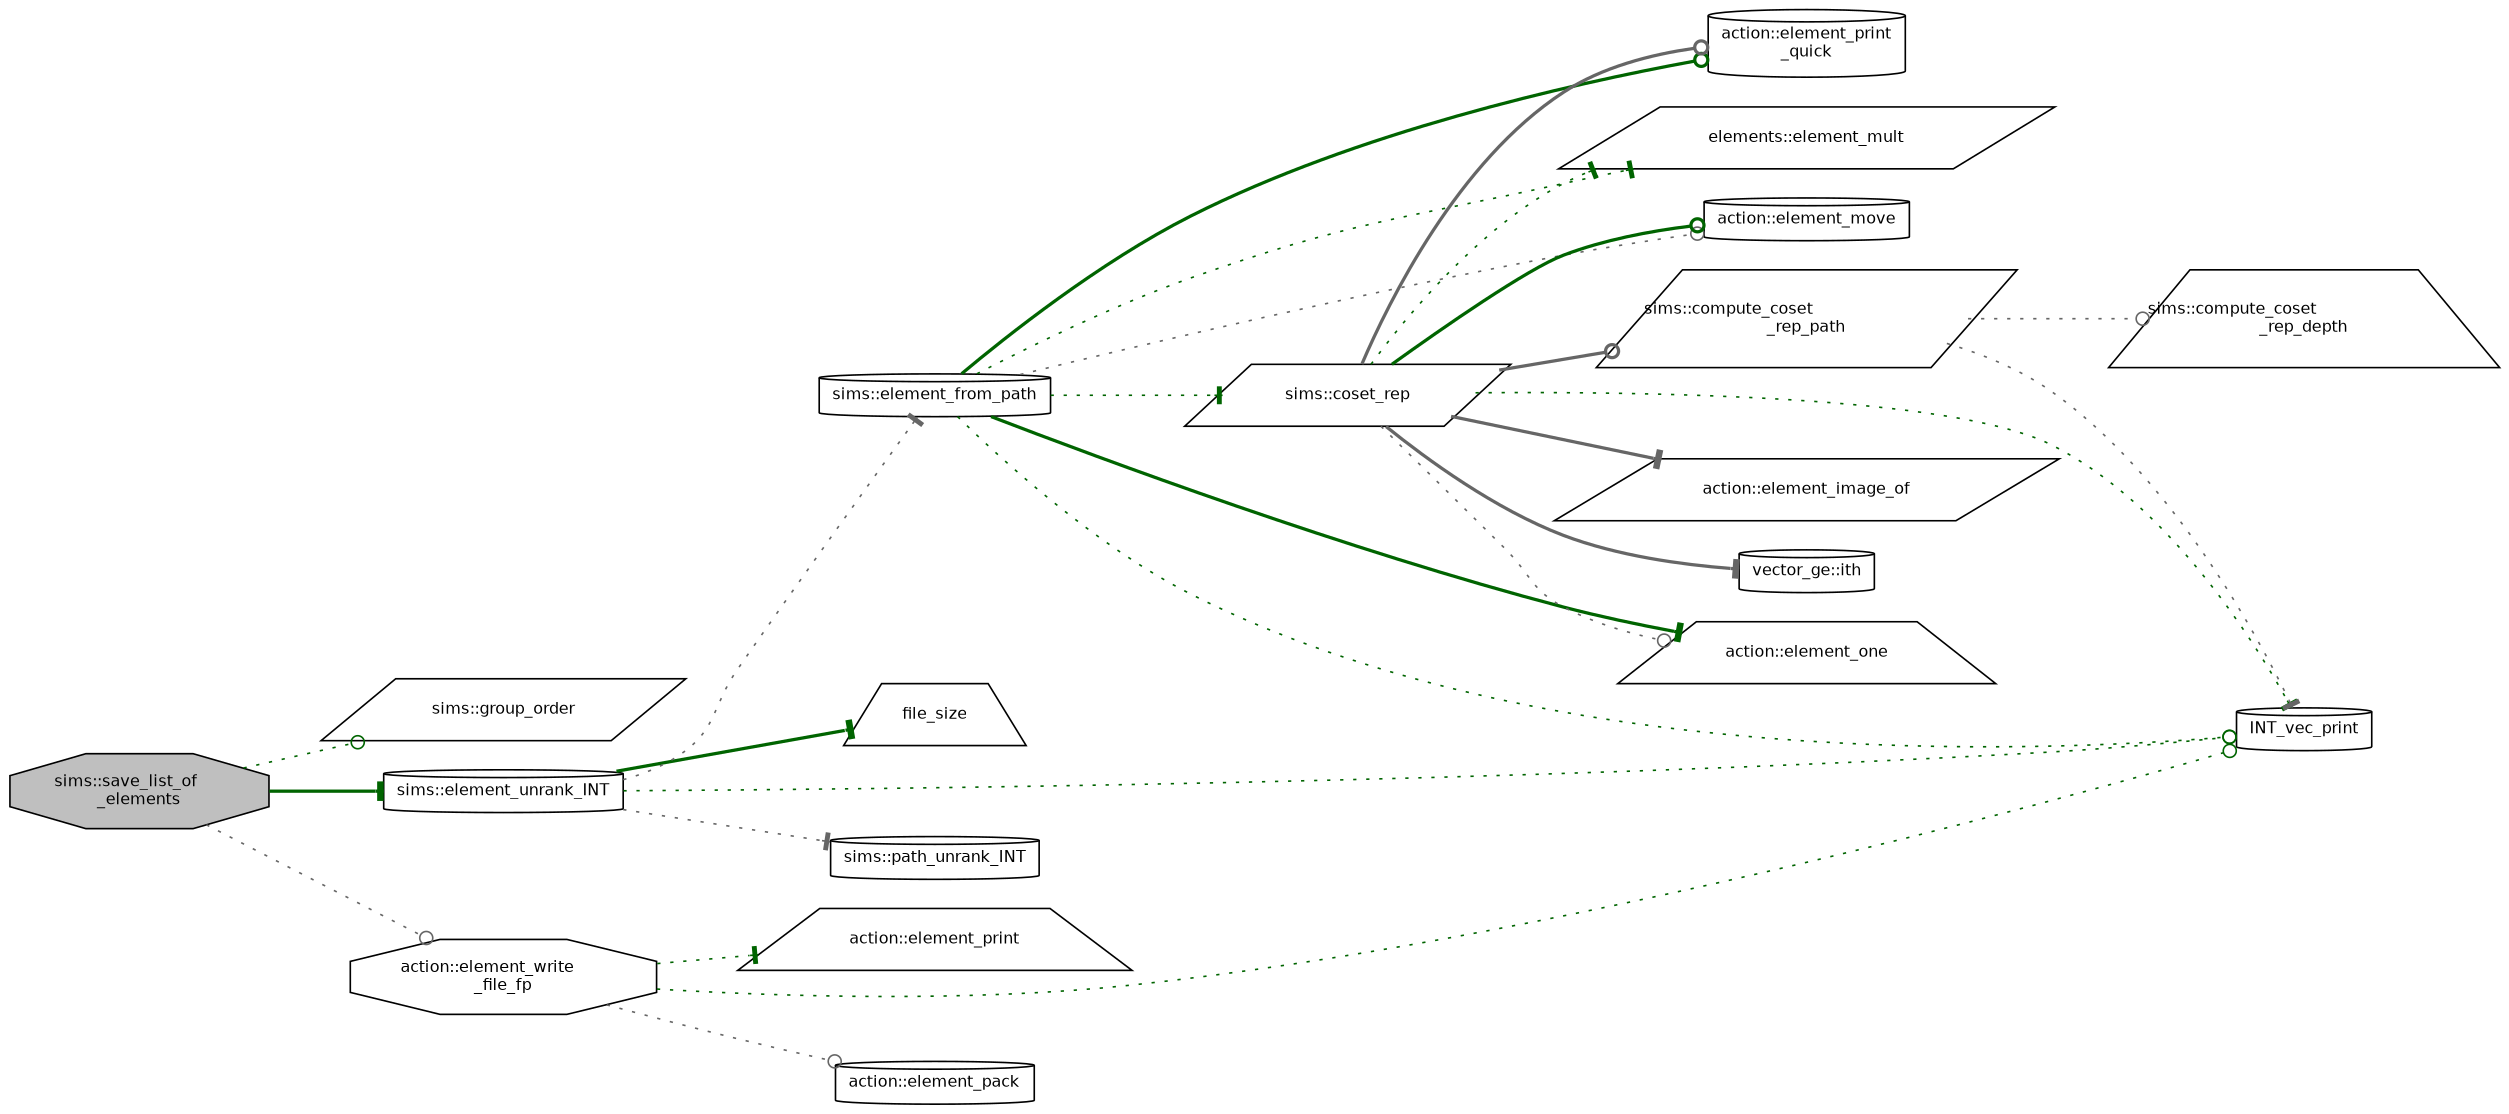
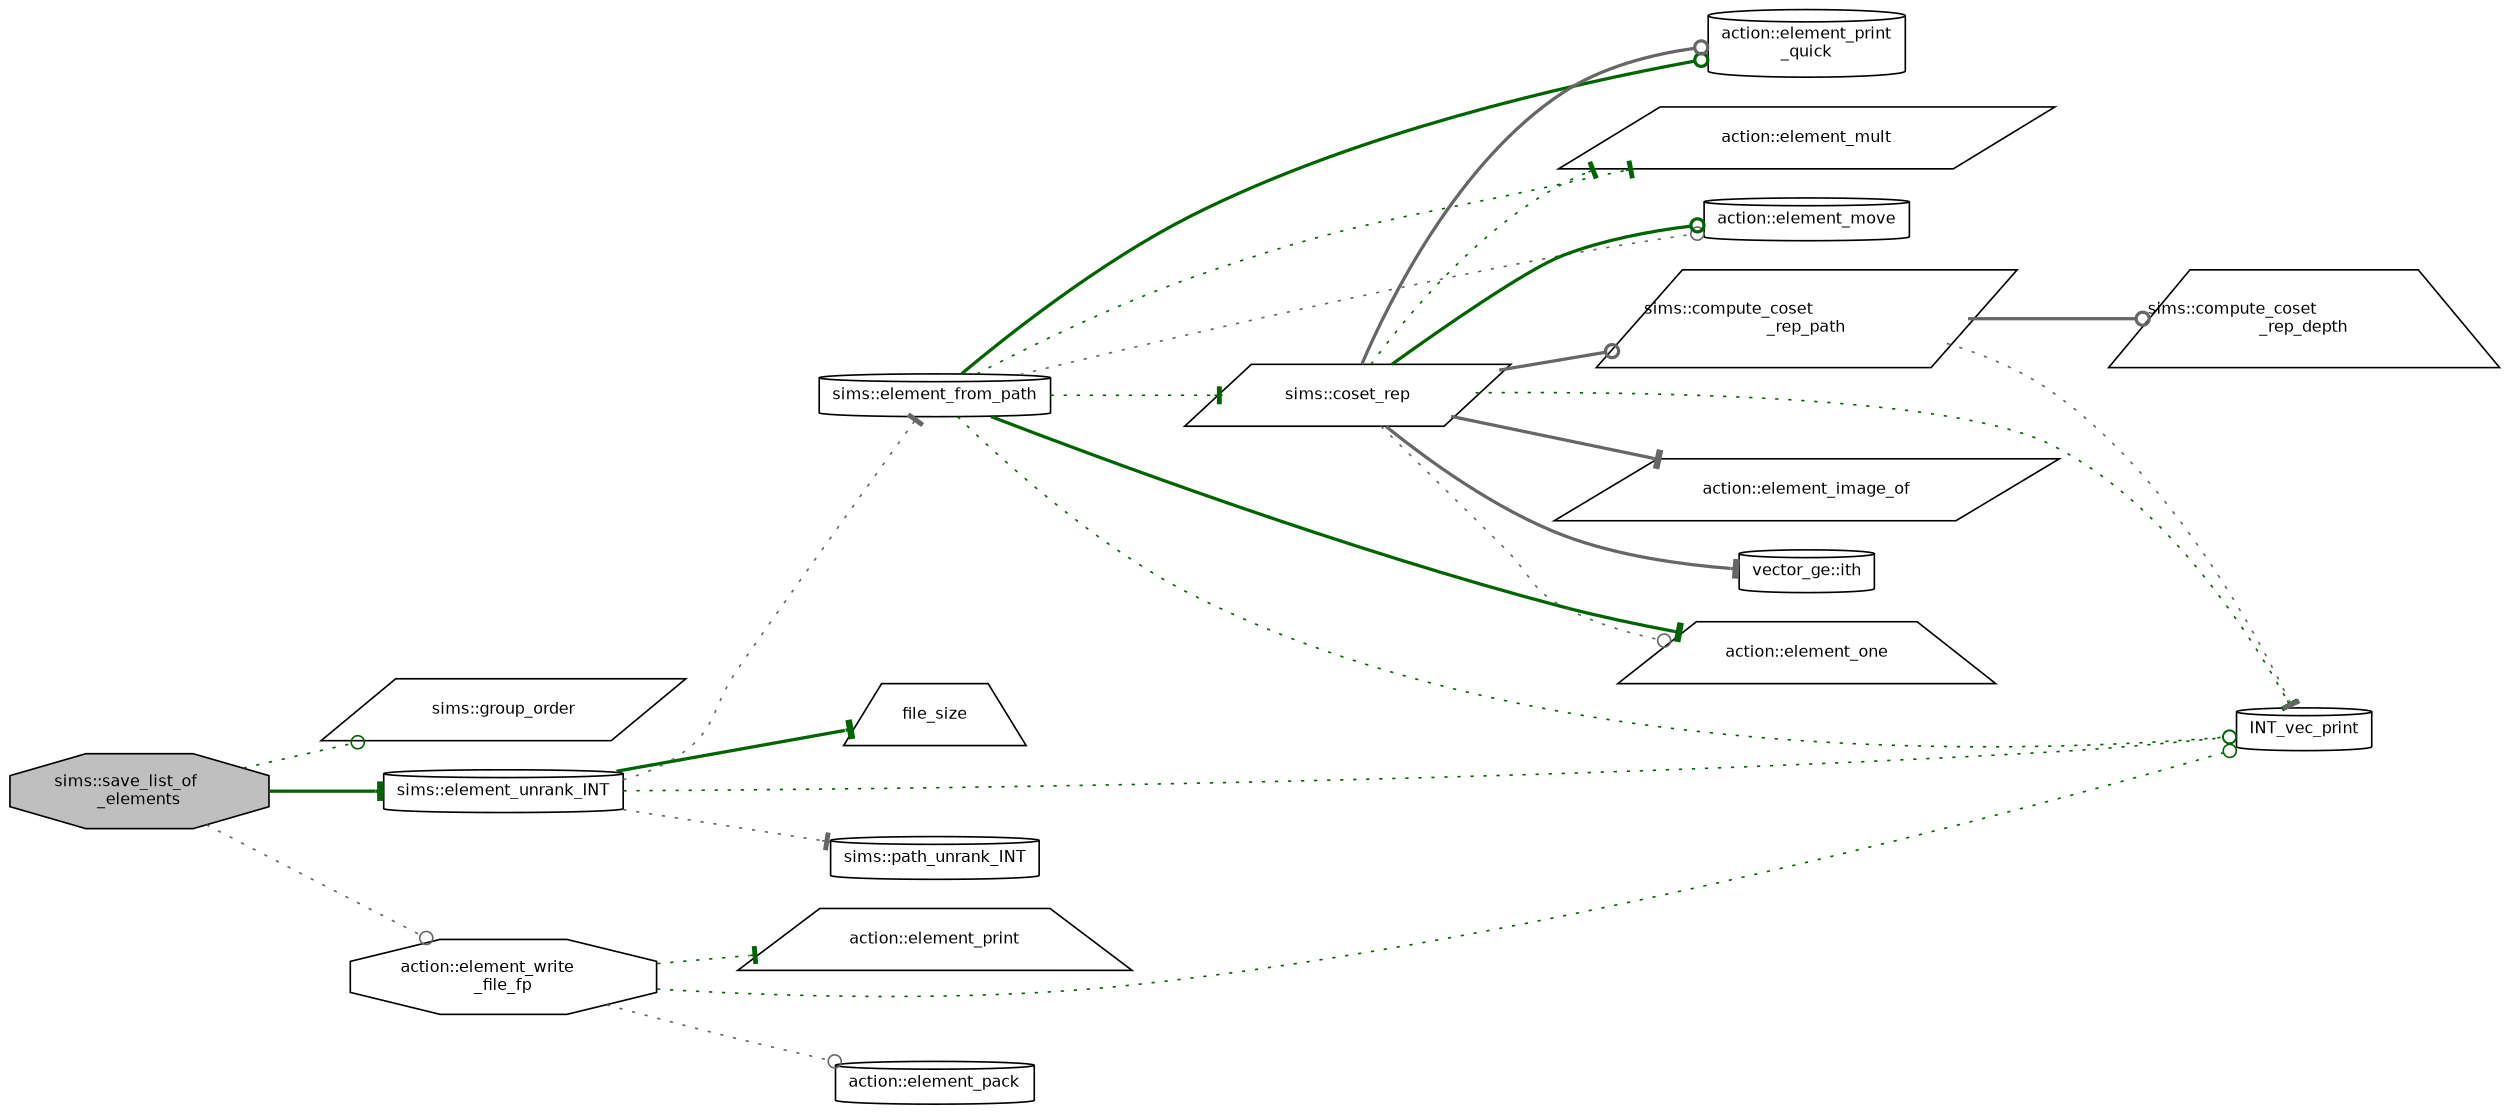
(1807, 138) -> (1807, 138)
(2052, 319) -> (2052, 319)
